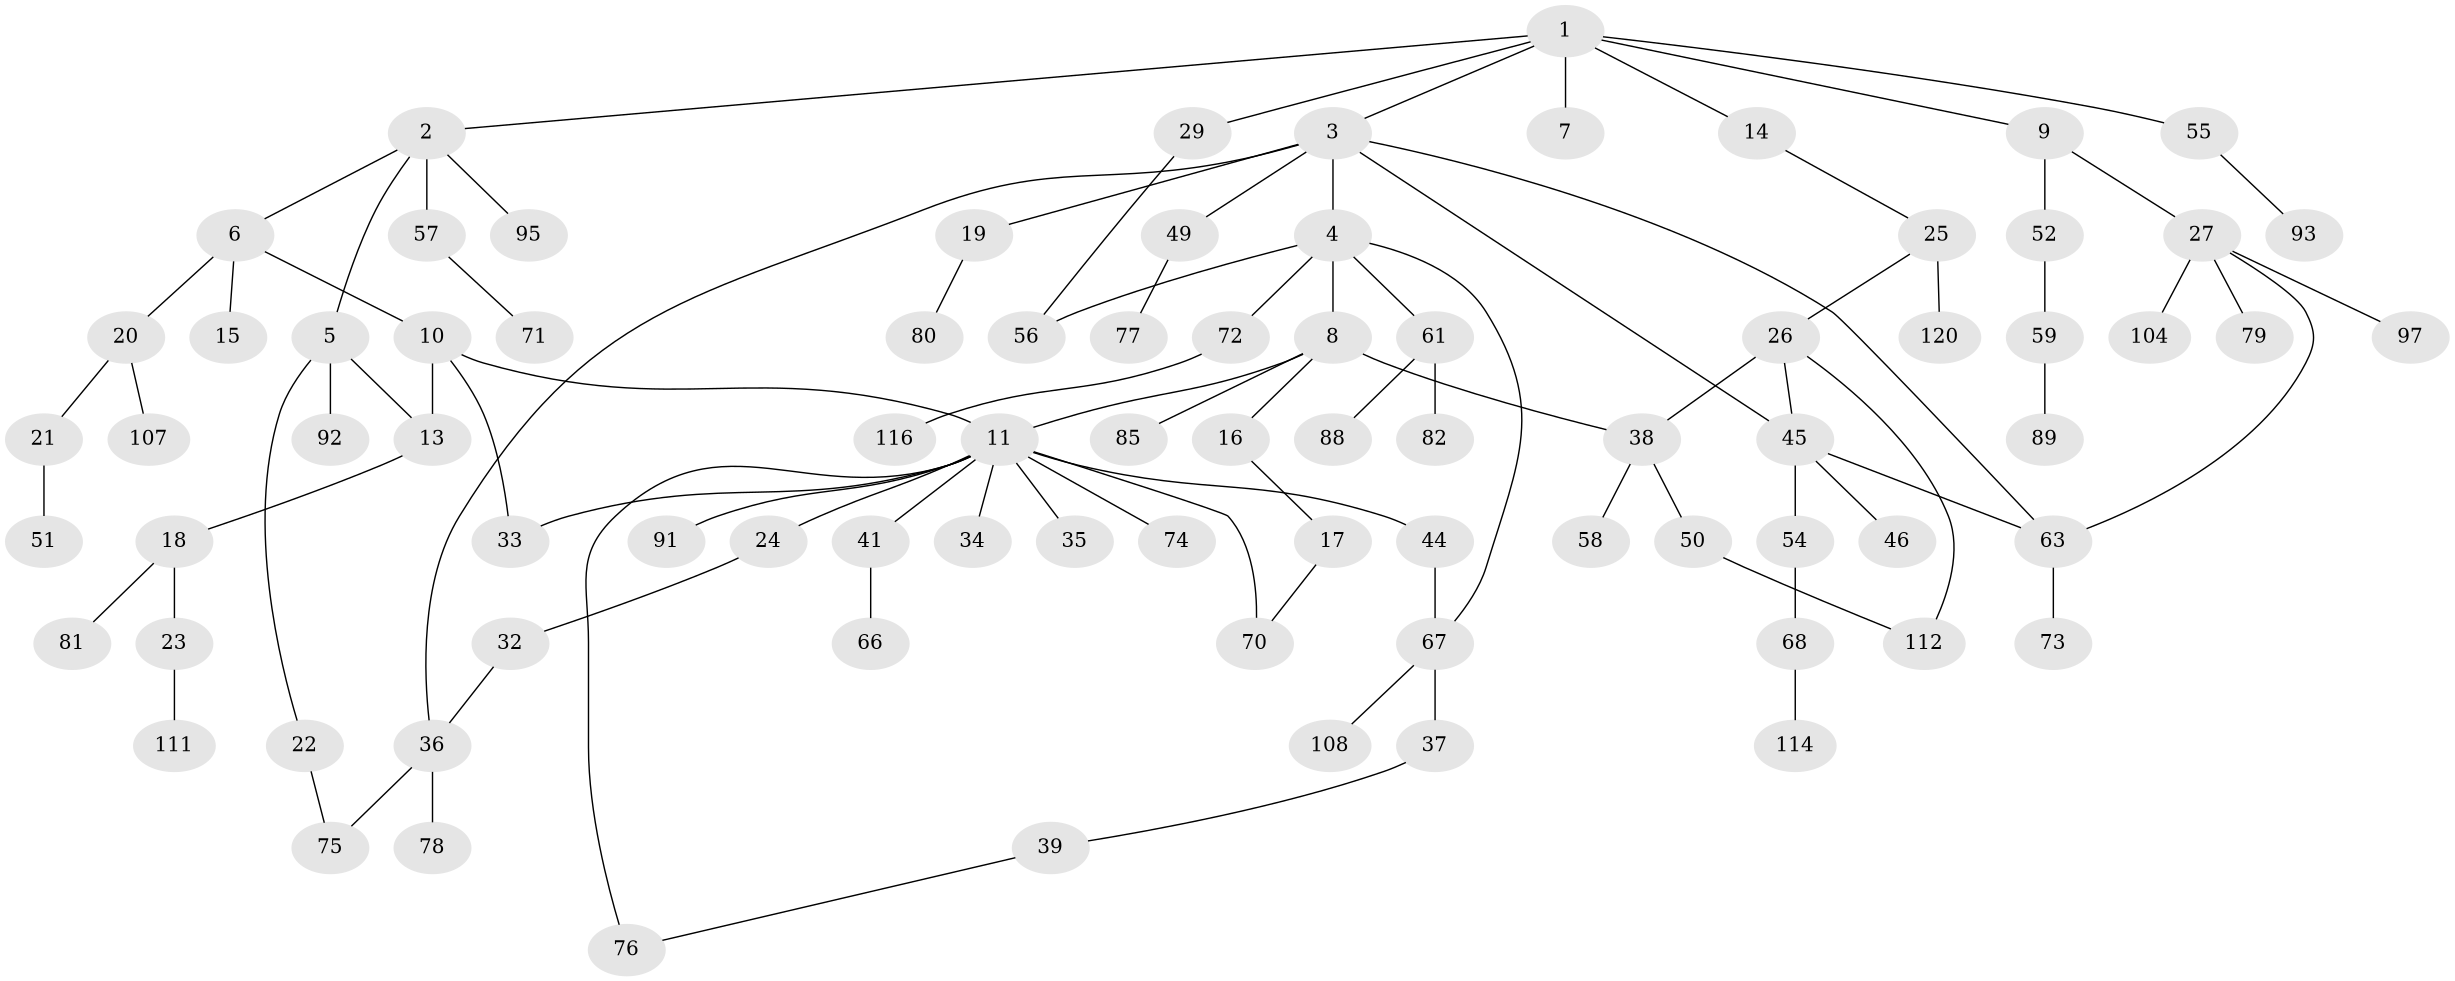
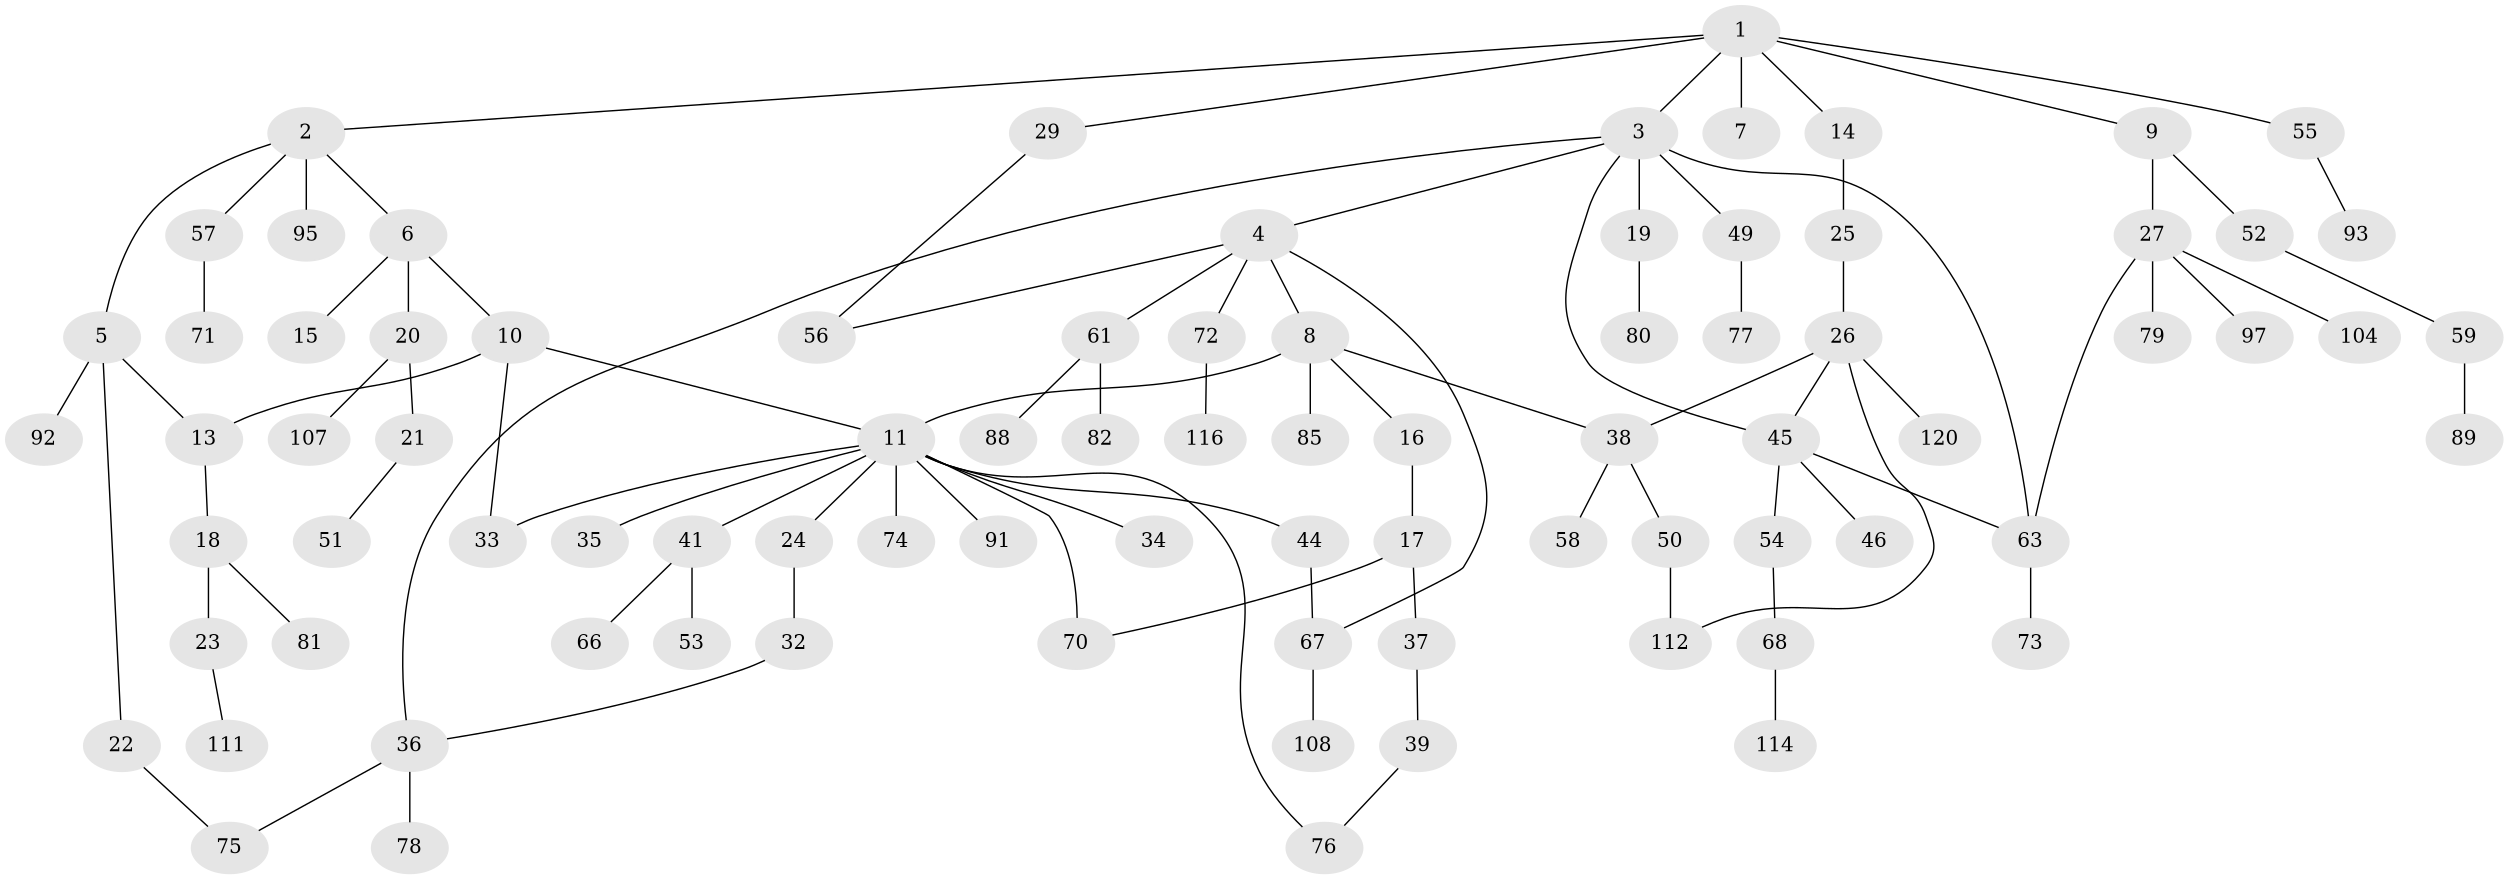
(1938, 287) -> (1891, 388)
none -> (692, 644)
(1435, 695) -> (1414, 584)
